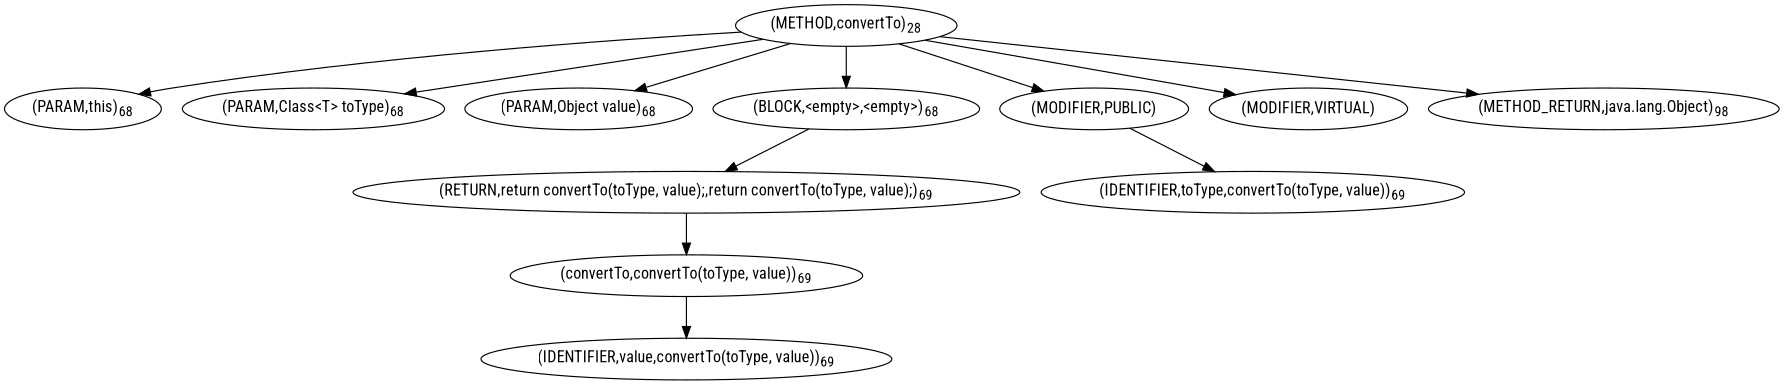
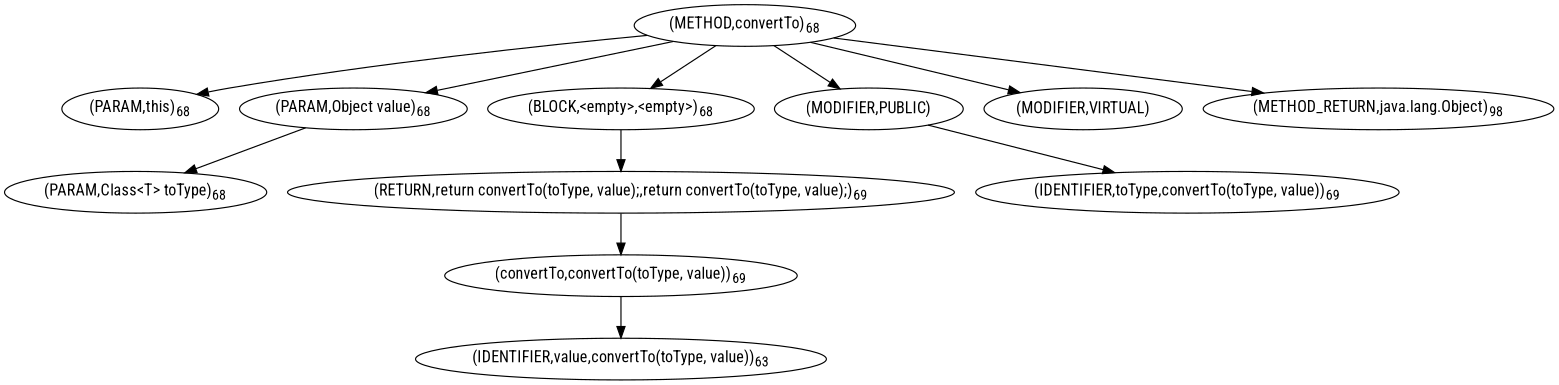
(915, 24) -> (813, 24)
(590, 66) -> (251, 148)
(828, 357) -> (762, 357)
